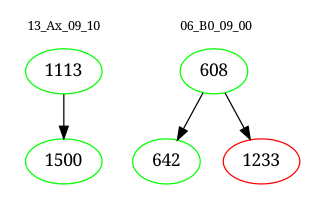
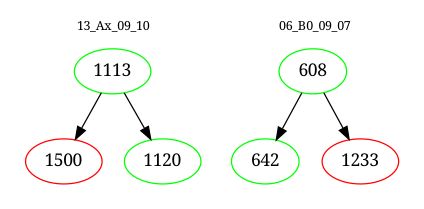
(216, 27) -> (315, 27)
(64, 161) -> (64, 161)
none -> (163, 161)
